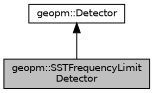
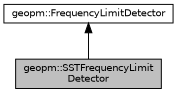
(77, 14) -> (88, 14)
